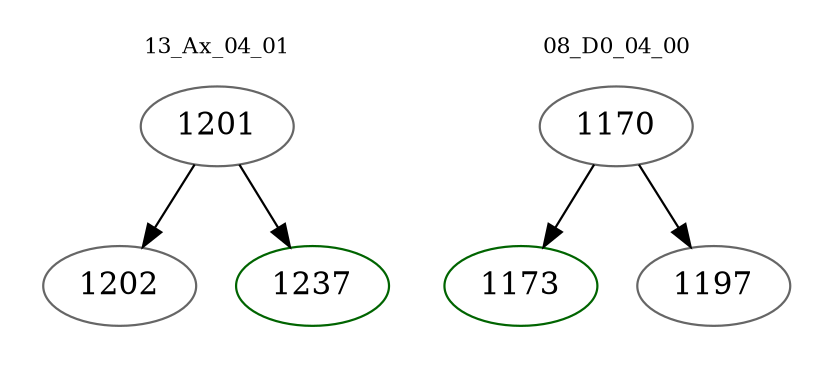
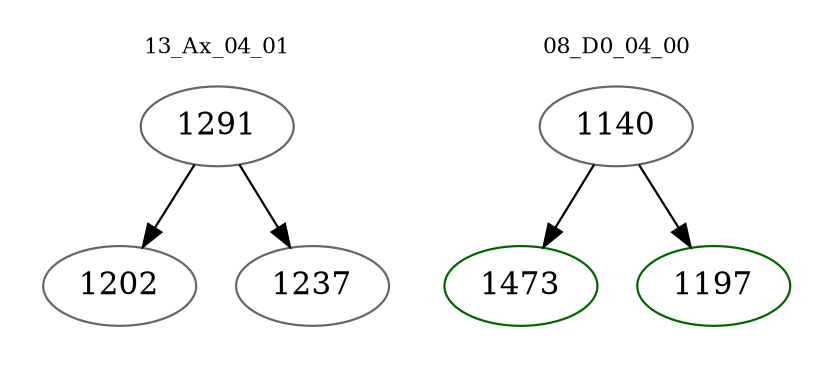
(217, 126) -> (217, 126)
(616, 126) -> (616, 126)
(313, 286) -> (313, 286)
(521, 286) -> (521, 286)
(714, 286) -> (714, 286)
